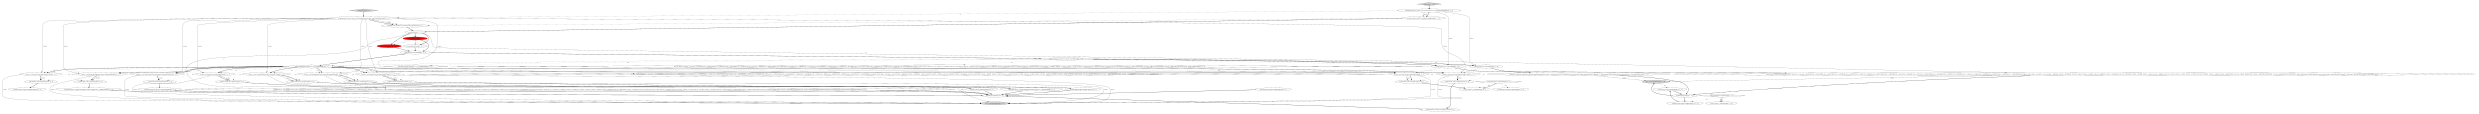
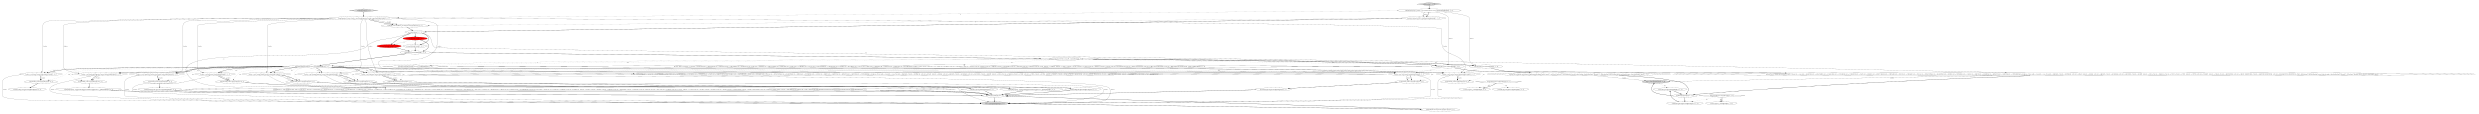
(1443, 85) -> (1343, 85)
(1451, 96) -> (1214, 106)
none -> (995, 99)
